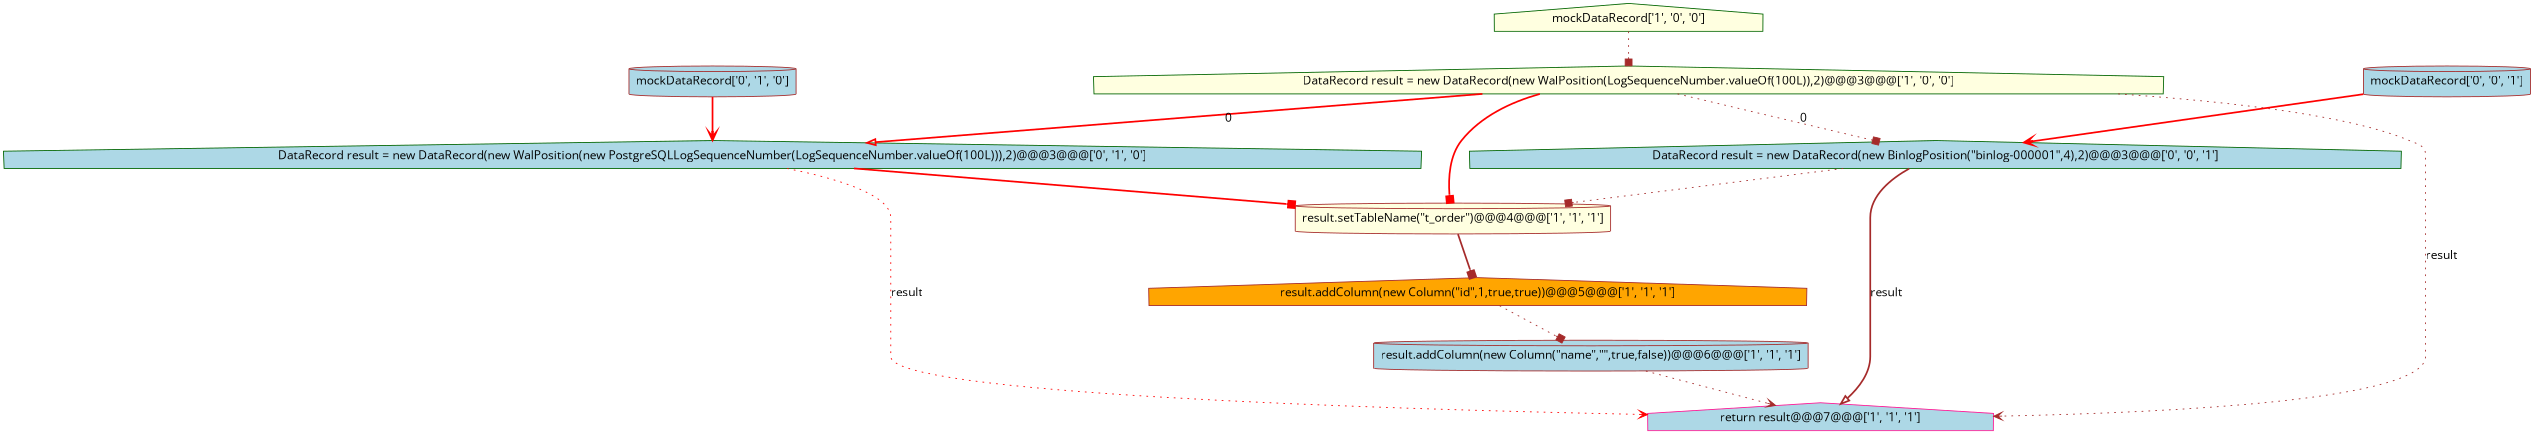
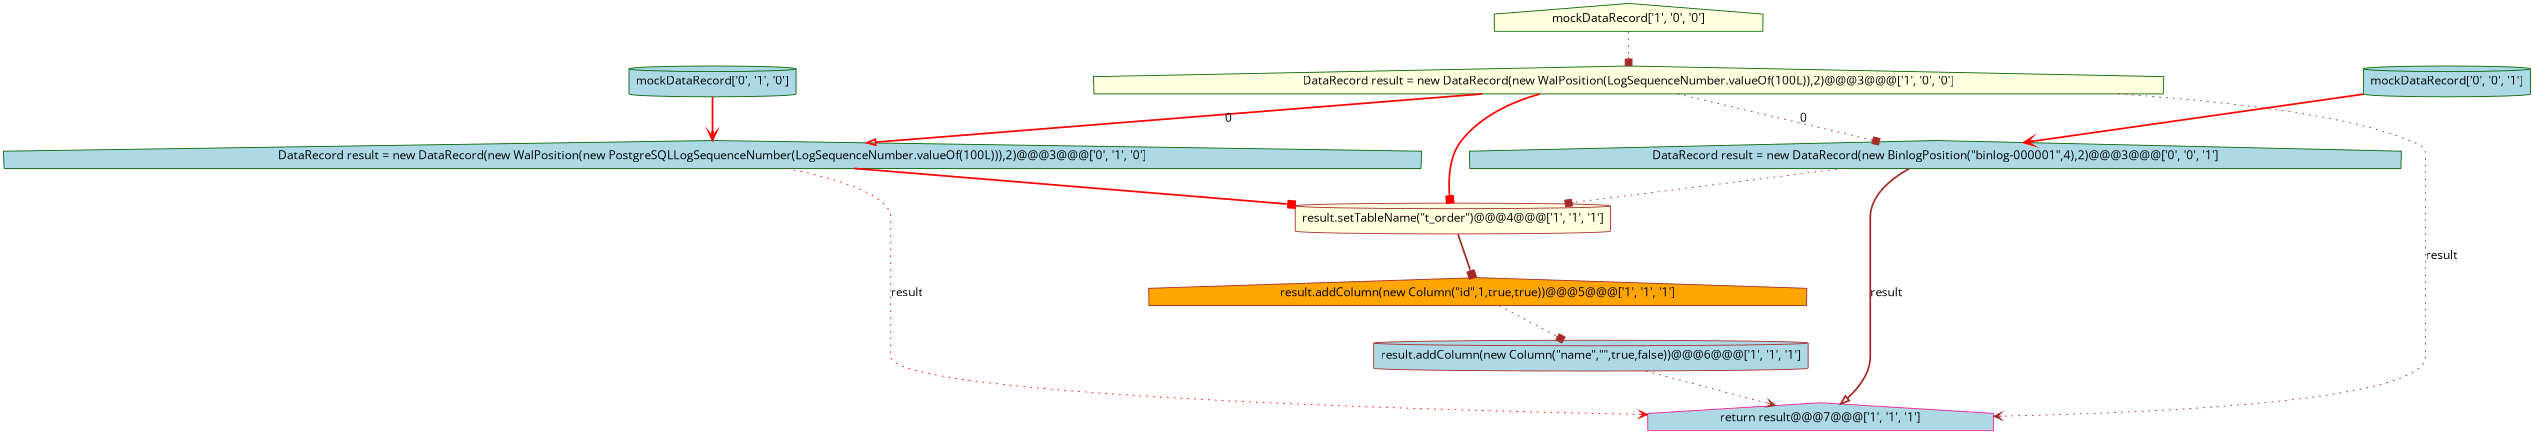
(713, 81) -> (713, 81)
(2447, 81) -> (2447, 81)
